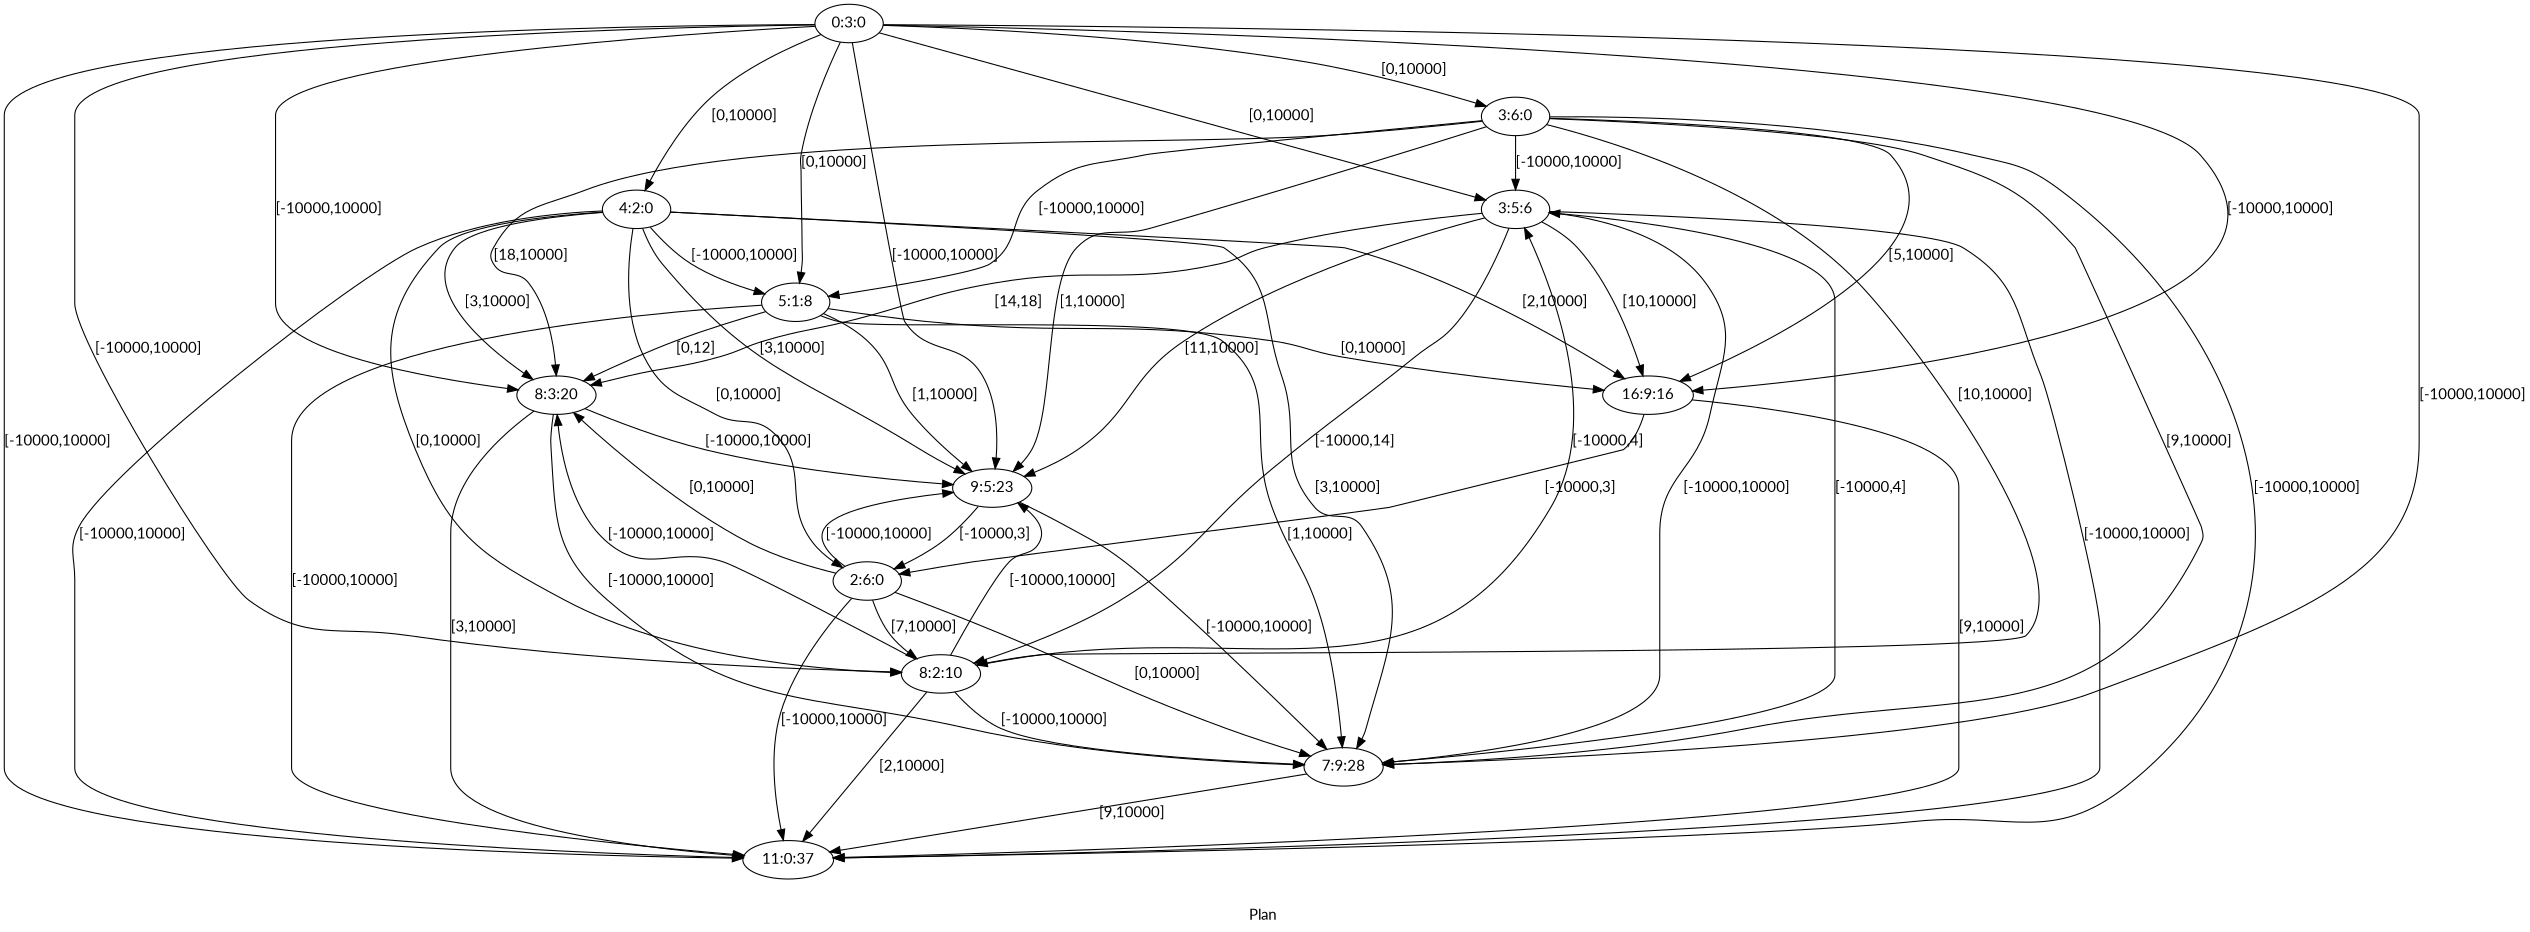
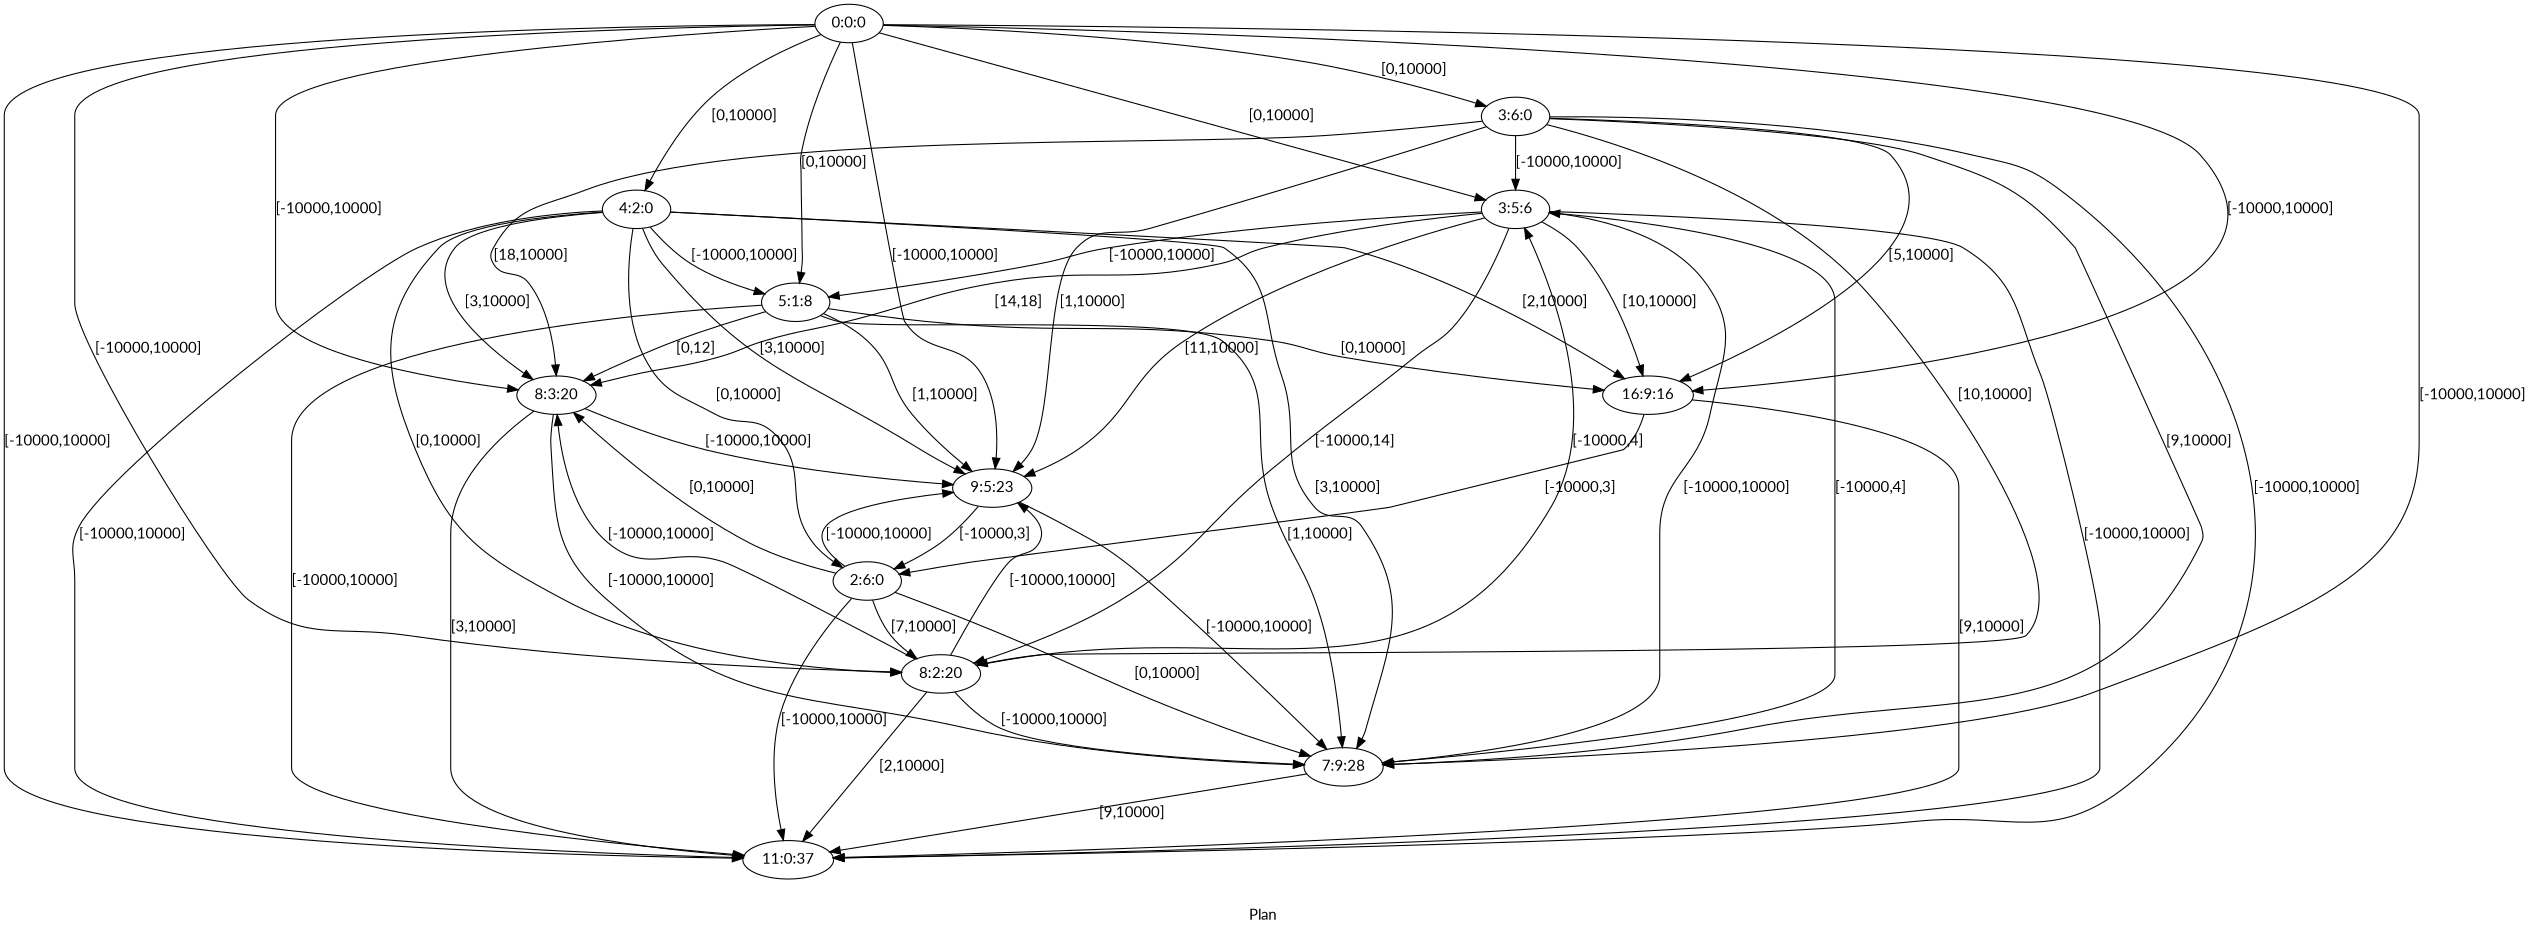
(849, 23) -> (849, 23)
(1136, 157) -> (1127, 245)
(941, 674) -> (941, 674)
